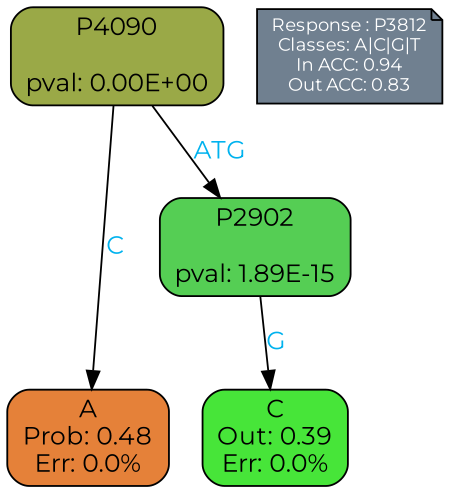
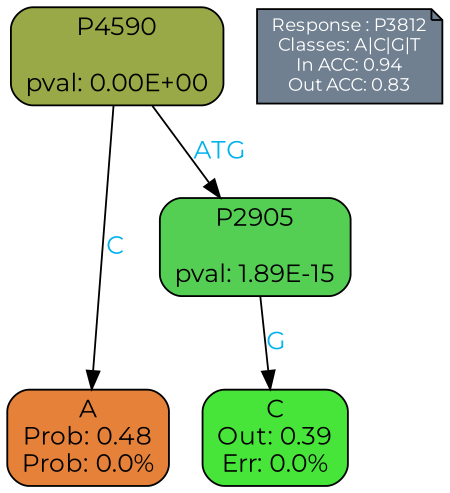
(117, 56) -> (117, 56)
(255, 247) -> (255, 247)
(88, 438) -> (88, 438)
